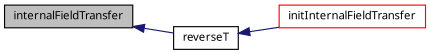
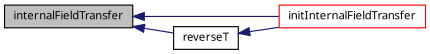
none -> (212, 16)
